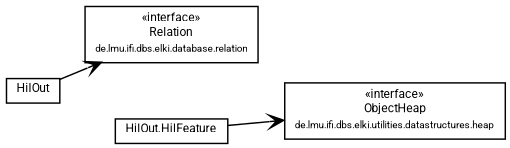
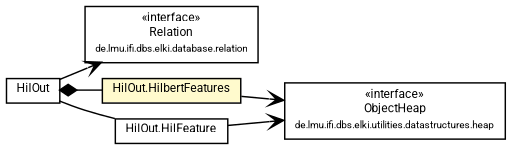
none -> (172, 90)
none -> (87, 111)
